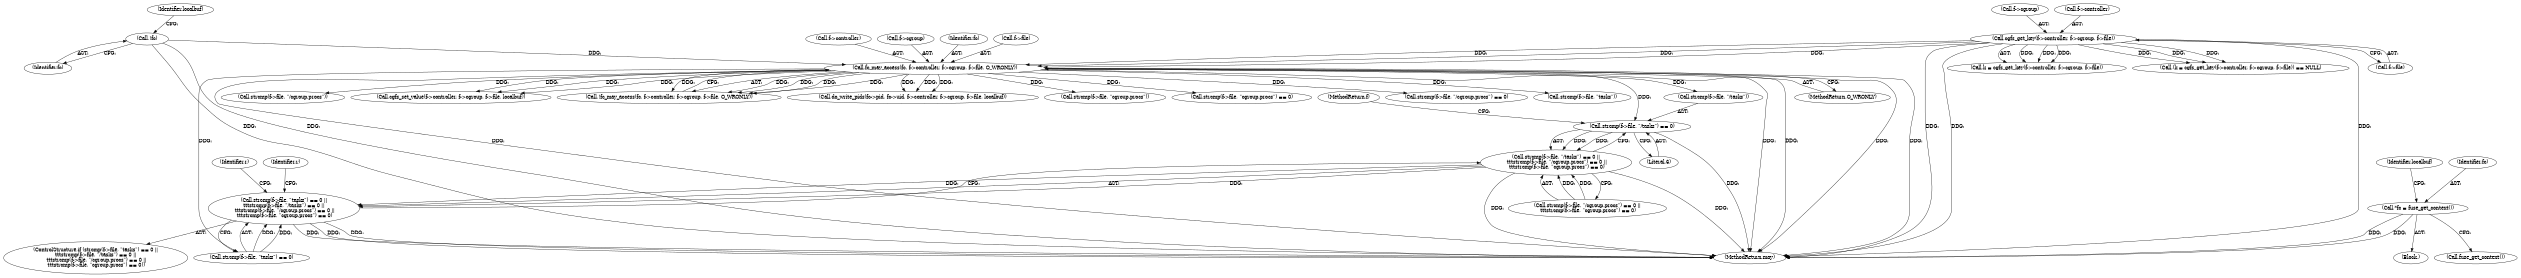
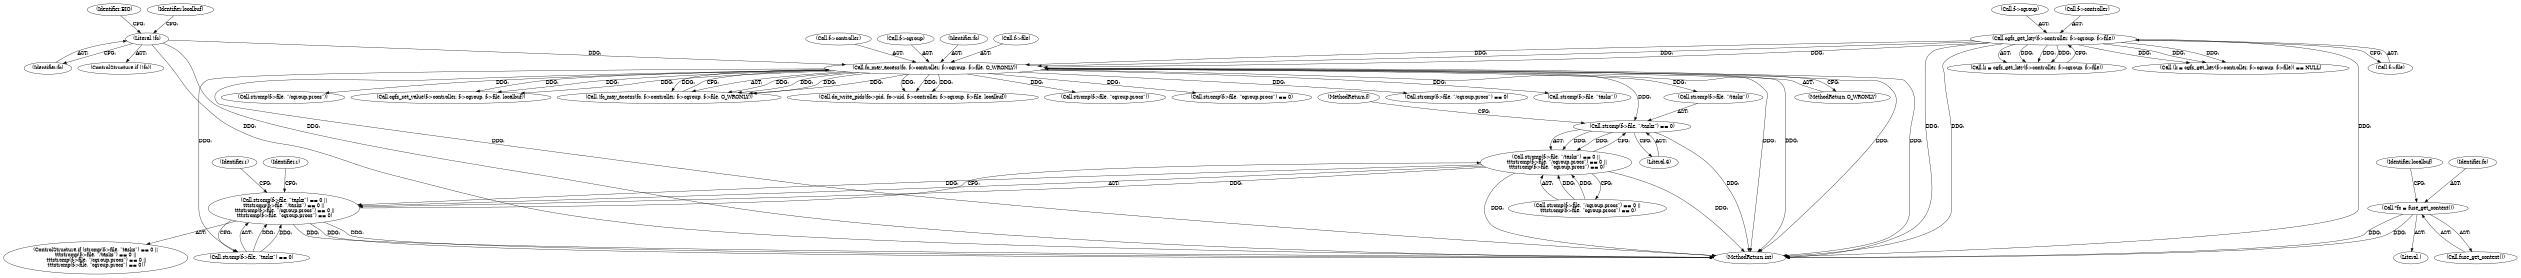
none -> (114, 10)
(147, 39) -> (147, 39)
none -> (2074, 56)
none -> (121, 68)
(2466, 233) -> (2466, 233)
none -> (2442, 237)
(1750, 258) -> (1750, 258)
(2411, 258) -> (2411, 258)
